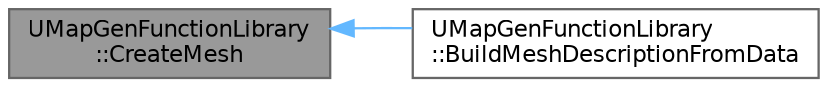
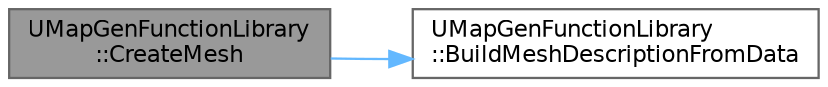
(383, 28) -> (360, 59)
